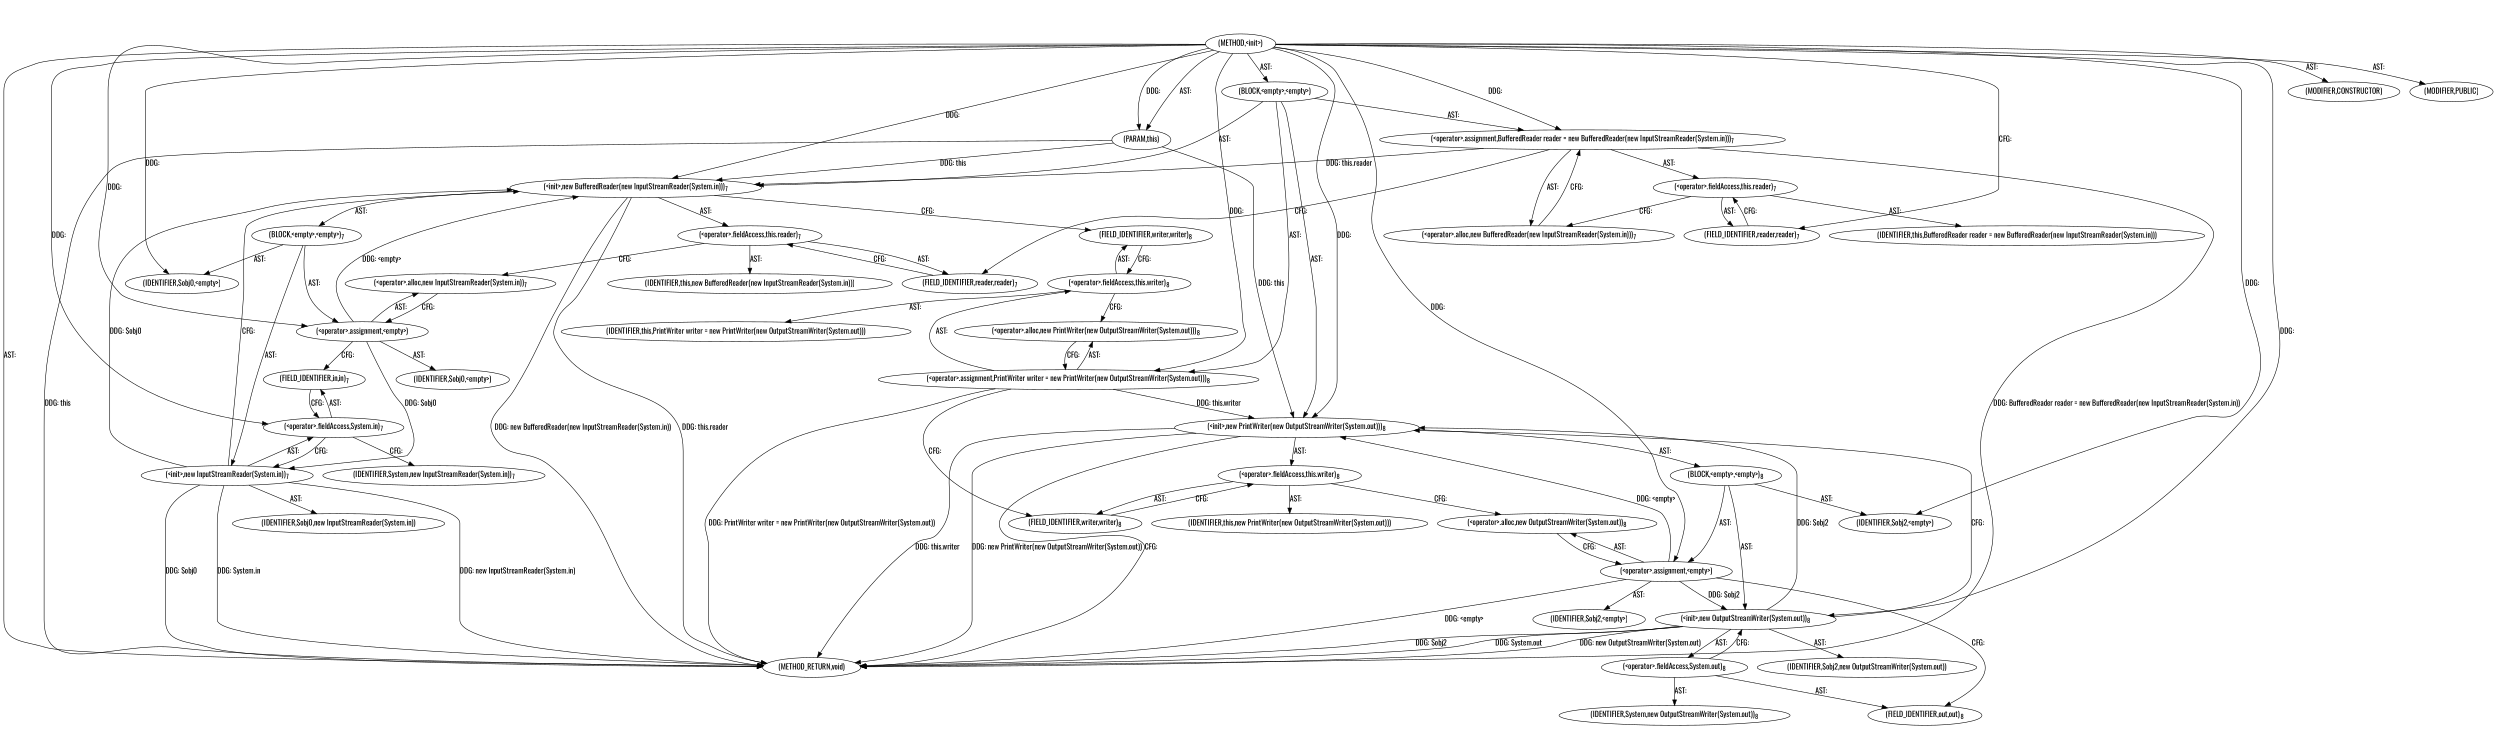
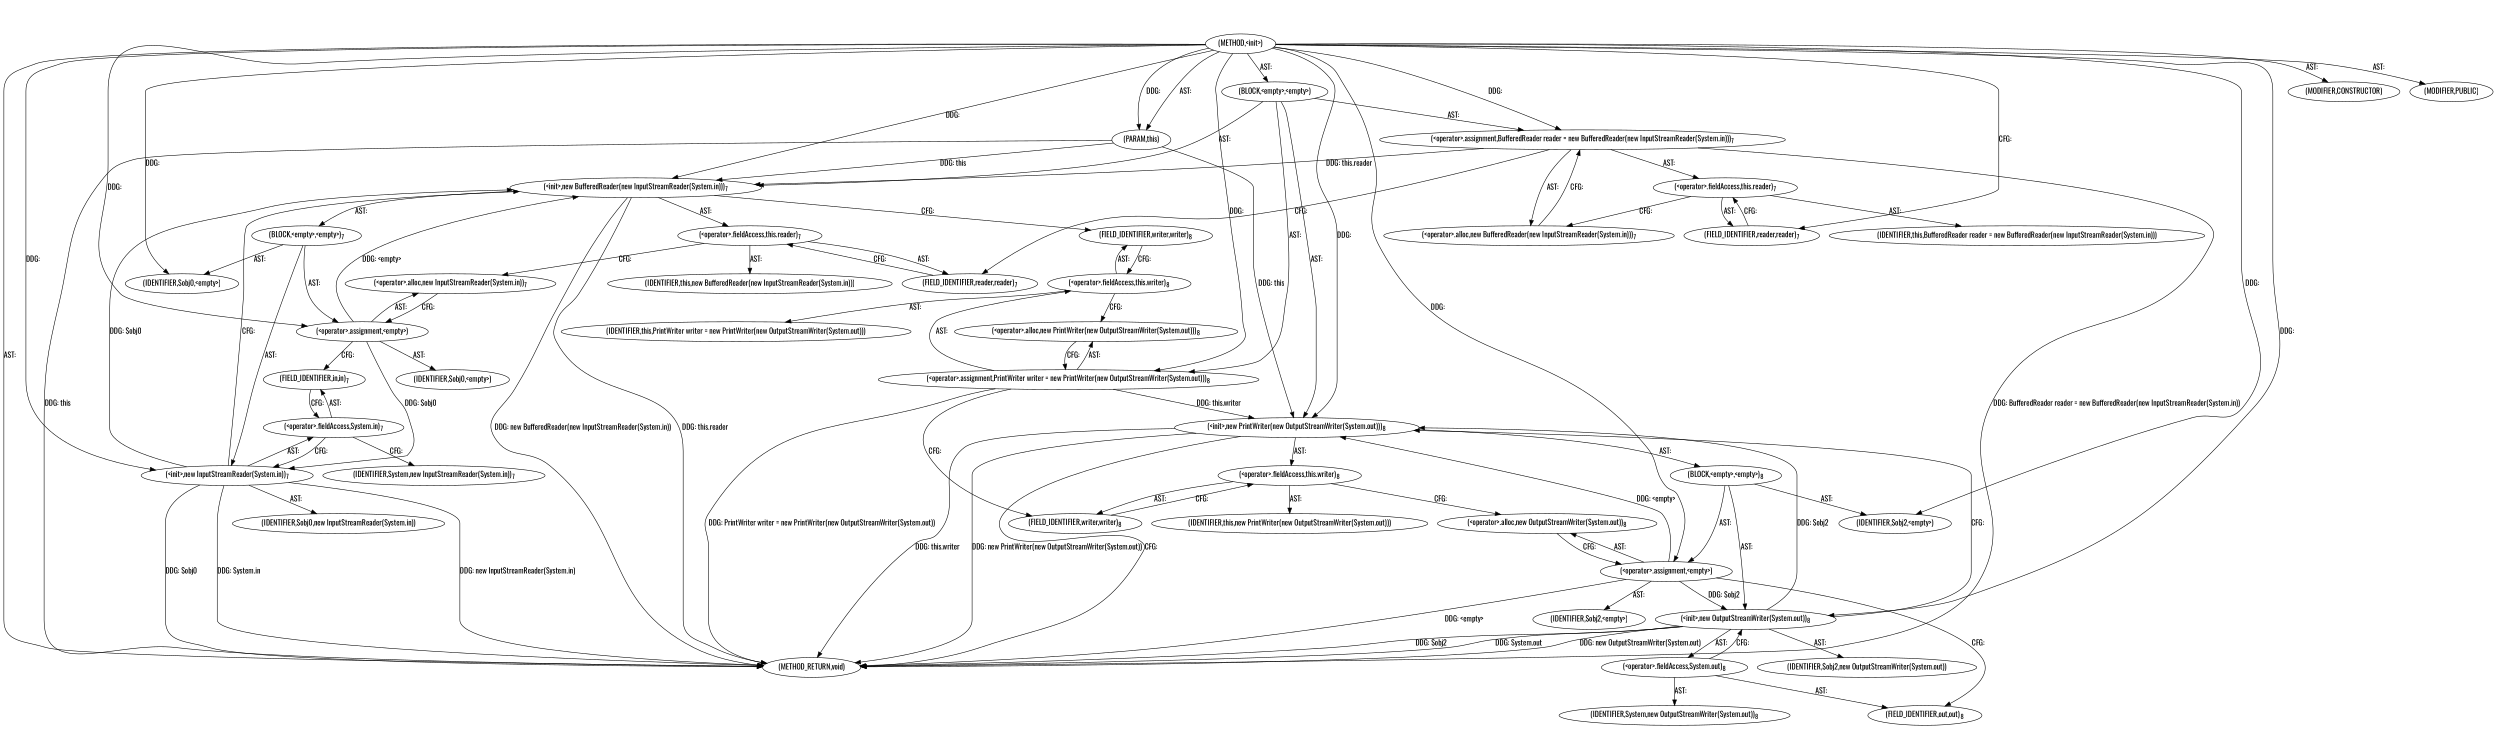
(392, 53) -> (52, 67)
